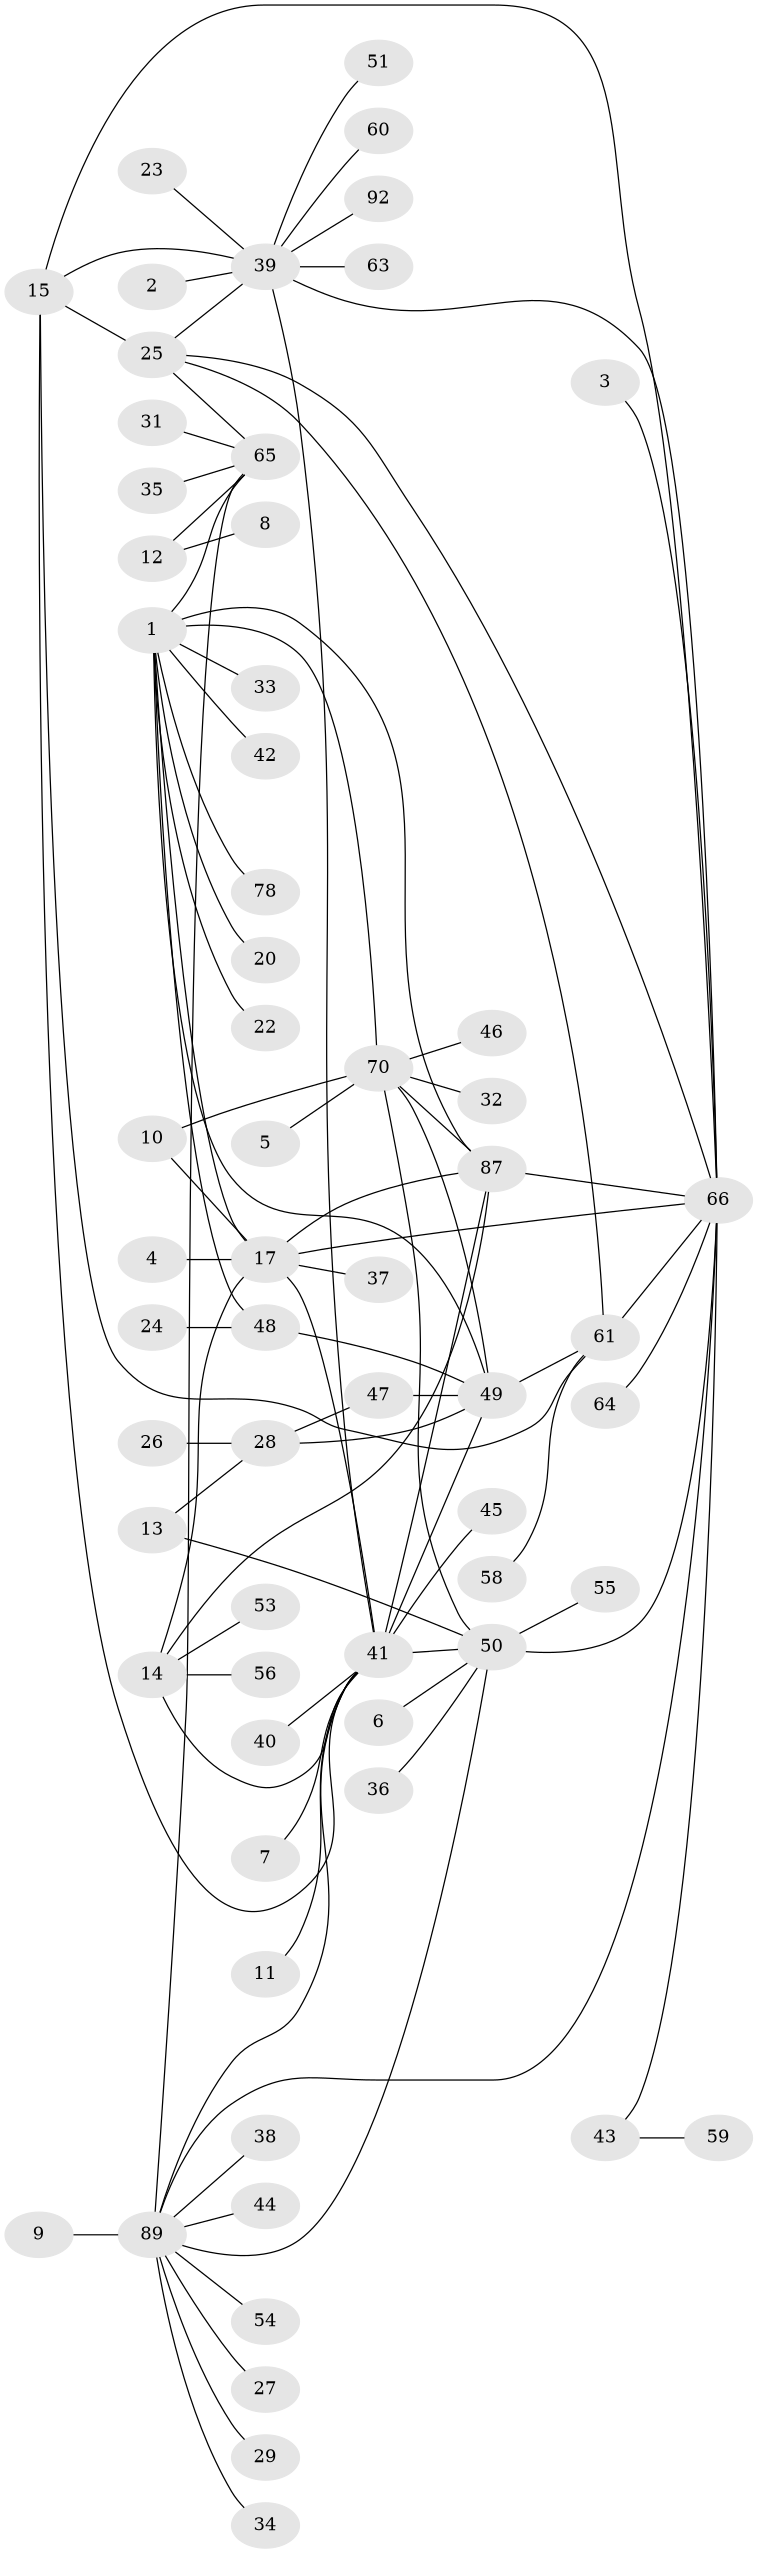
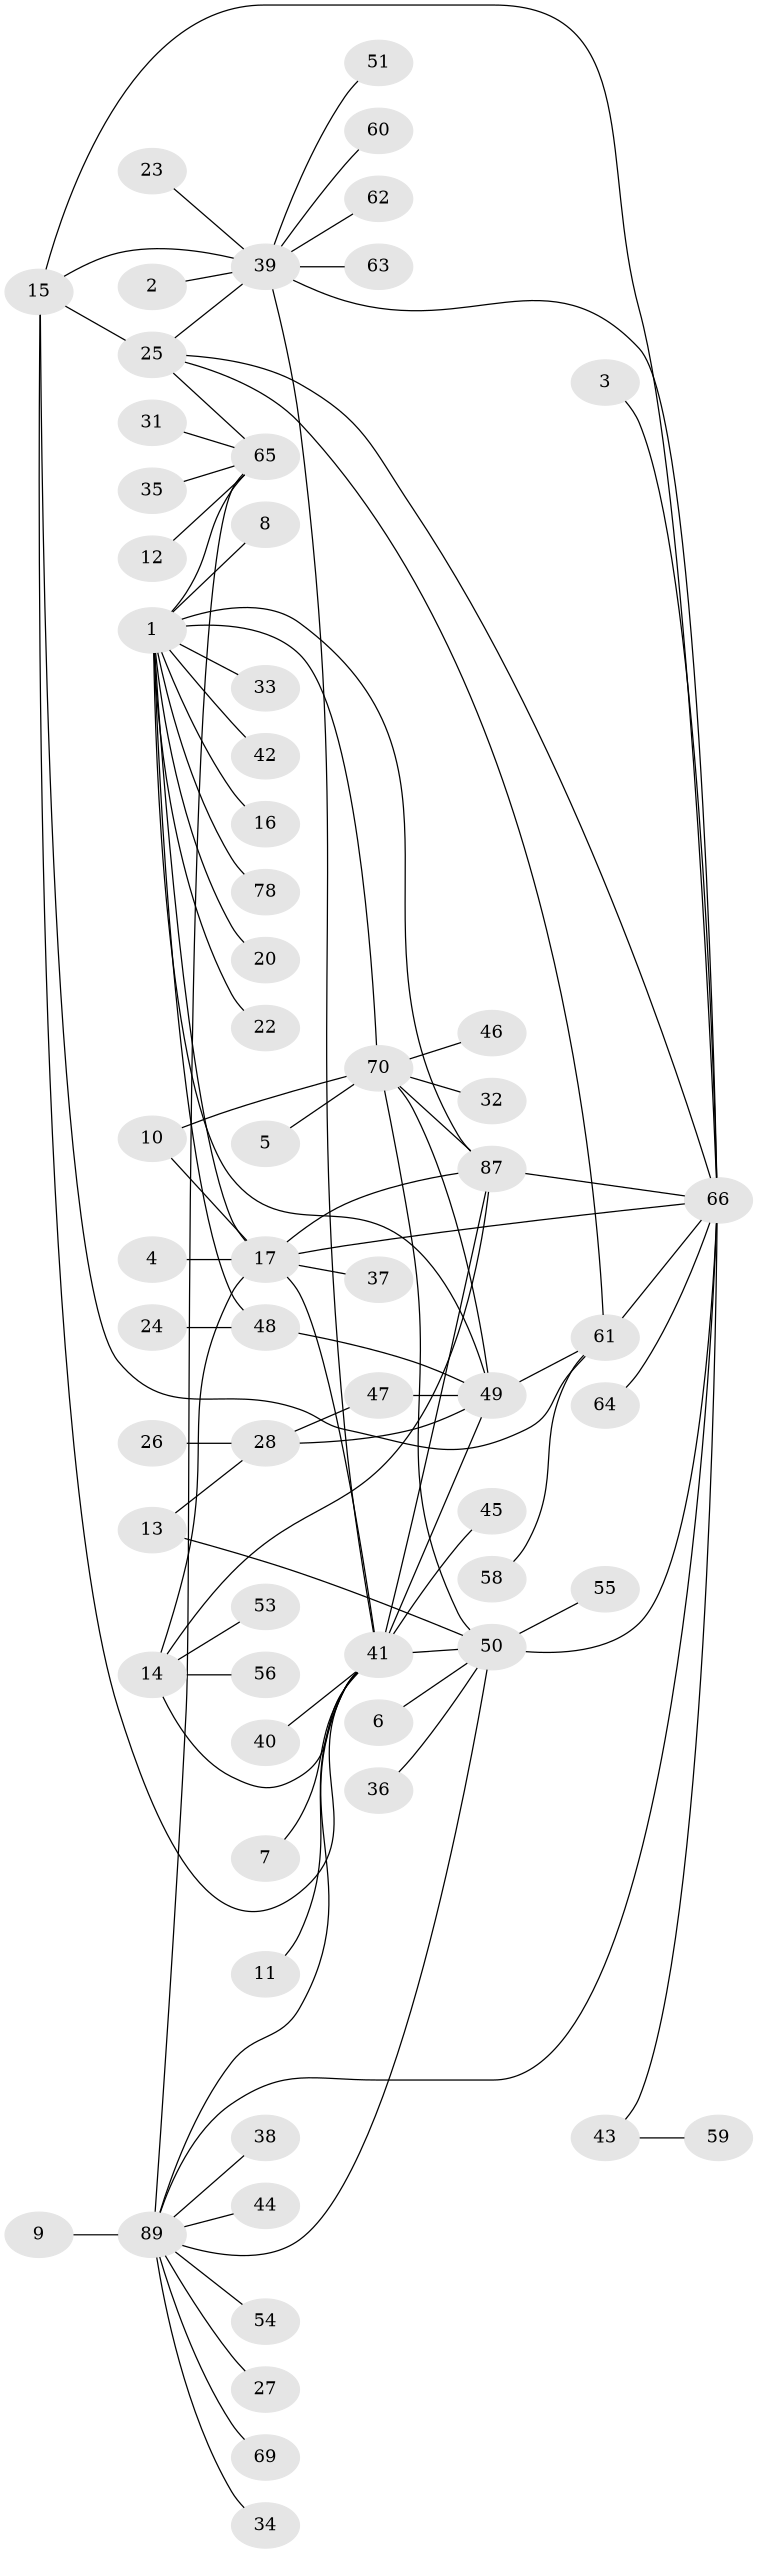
(379, 199) -> (379, 199)
(199, 545) -> (205, 581)
none -> (266, 824)
(266, 2458) -> (266, 2458)
